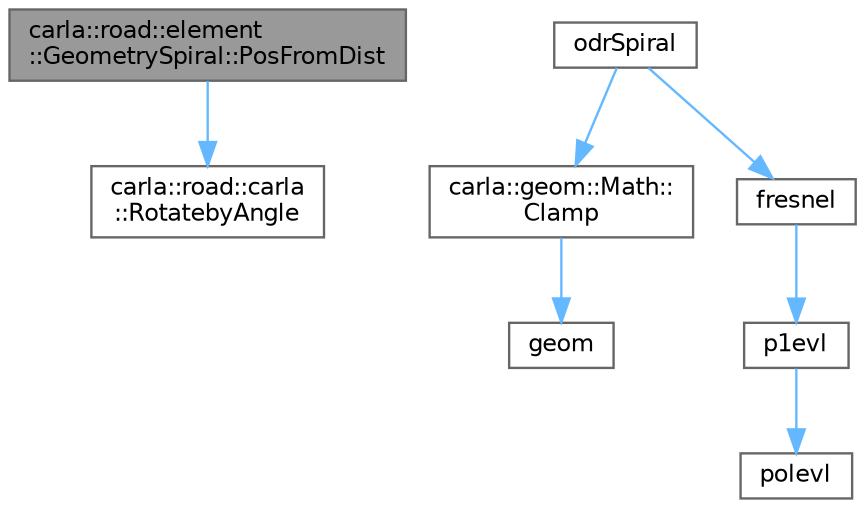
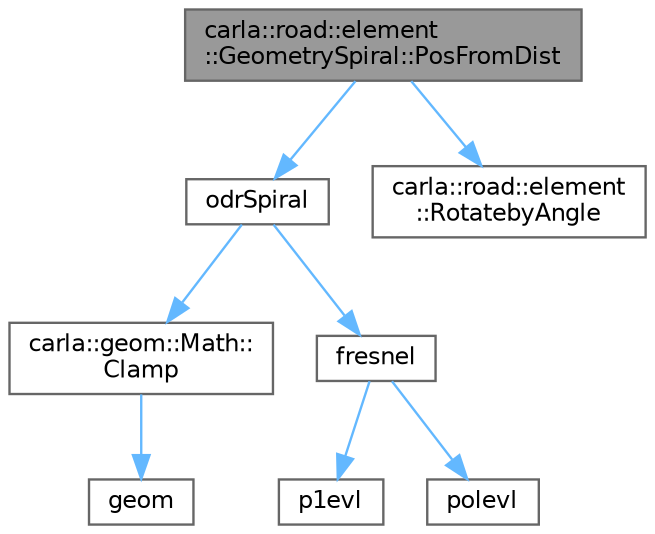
none -> (323, 120)
(208, 202) -> (509, 202)
(796, 399) -> (422, 420)
